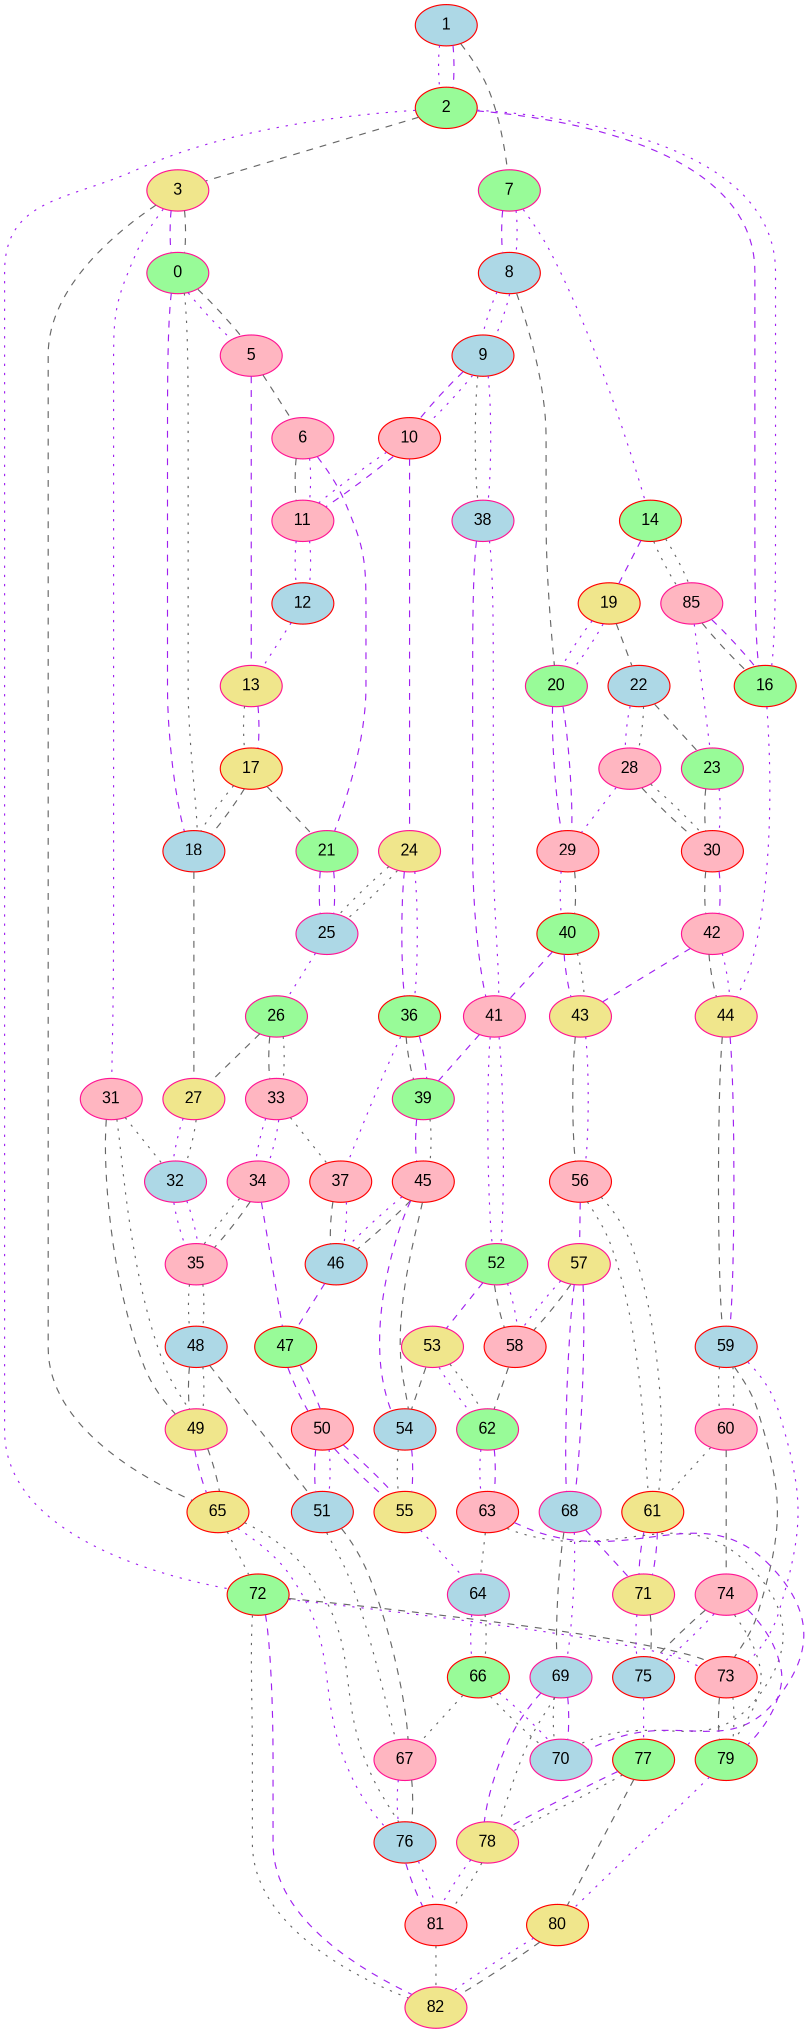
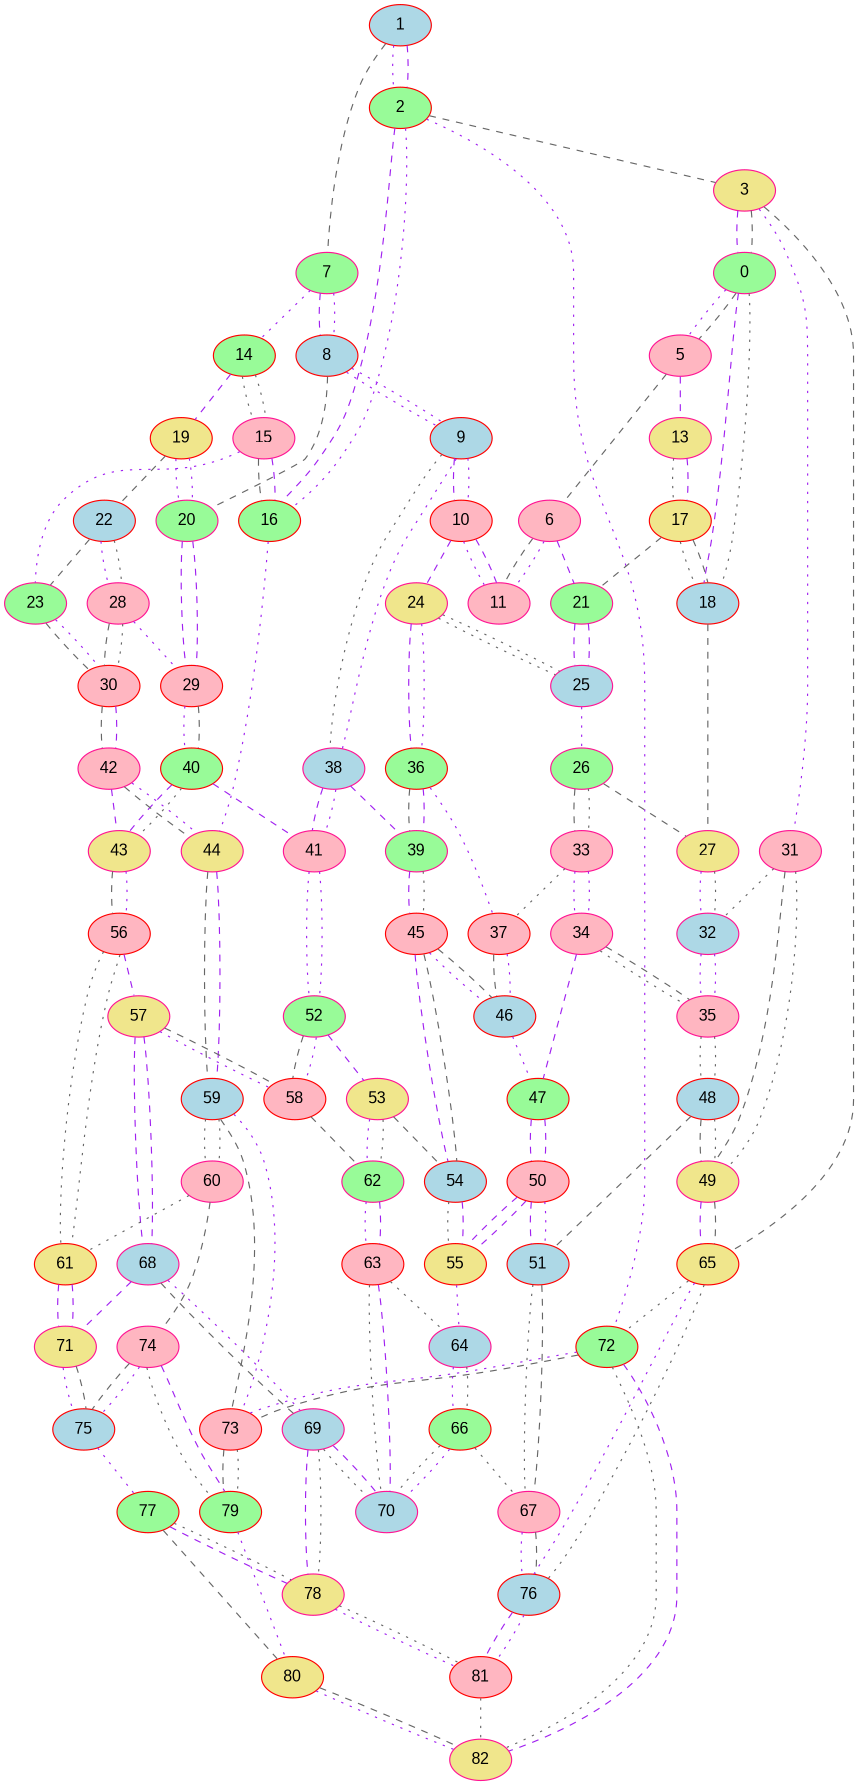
(303, 603) -> none
(692, 603) -> (264, 438)
(459, 1058) -> (375, 810)
(311, 1306) -> (521, 1058)
